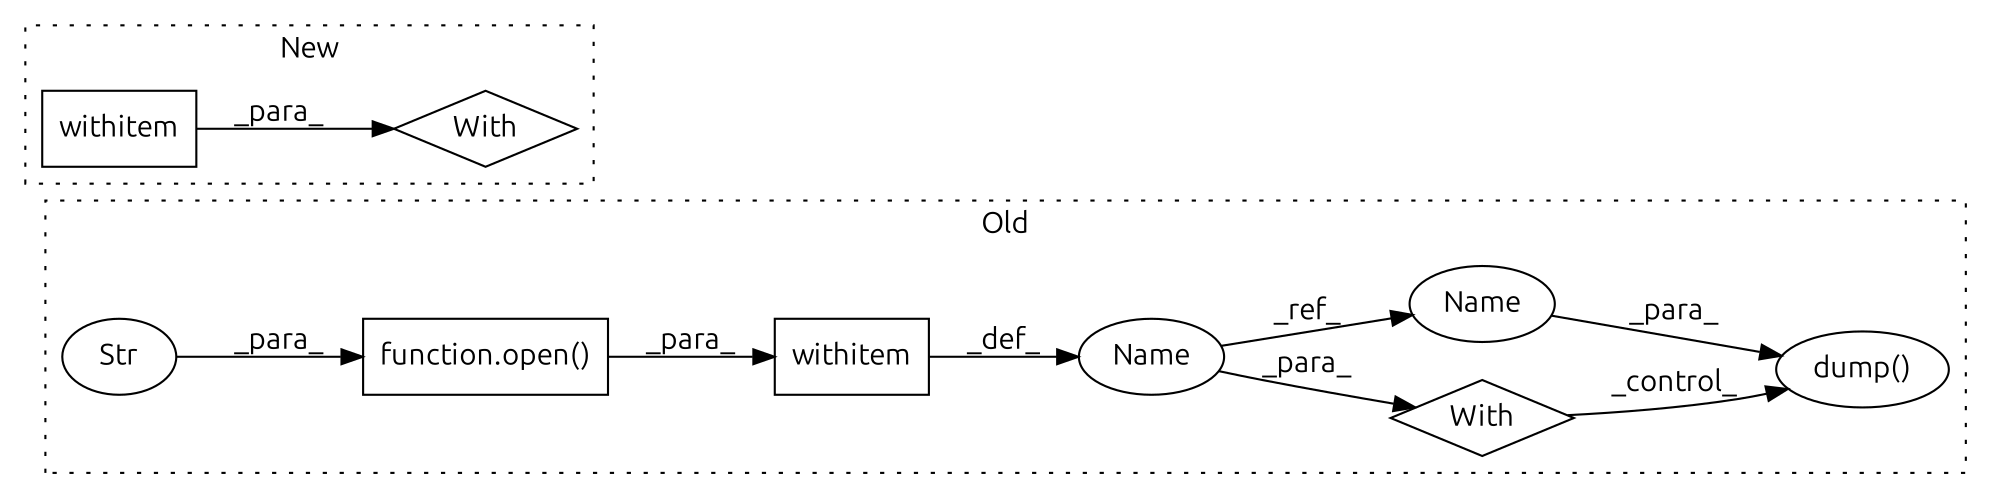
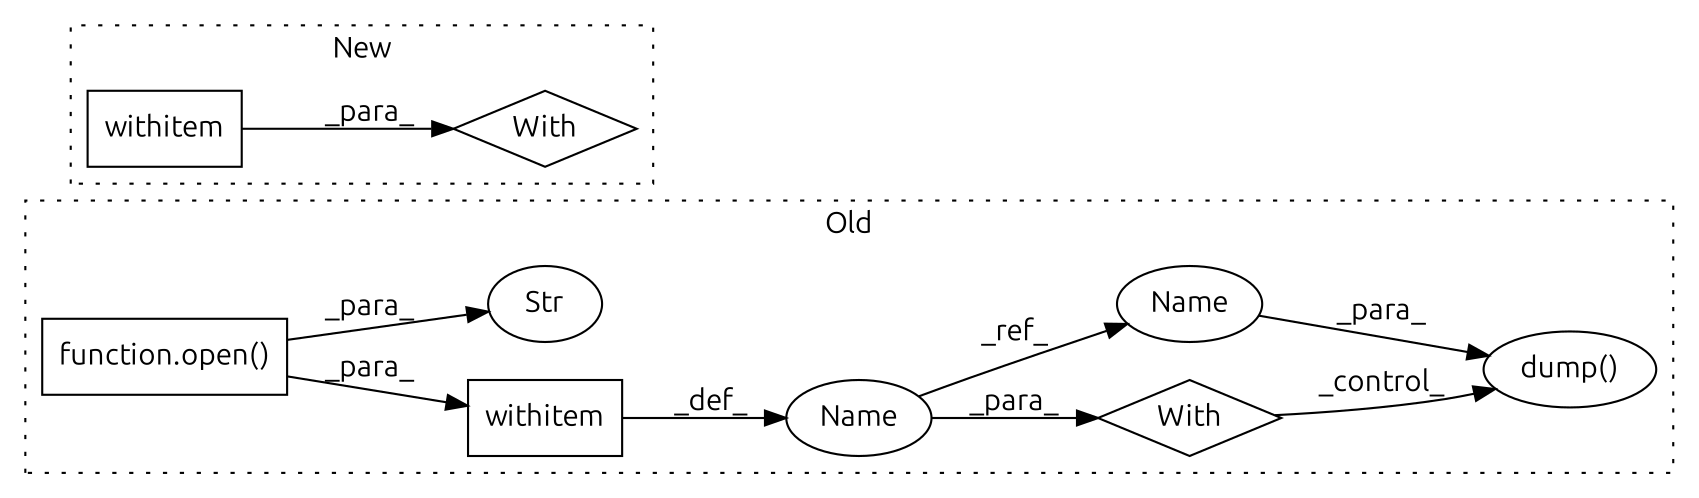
(259, 357) -> (377, 327)
